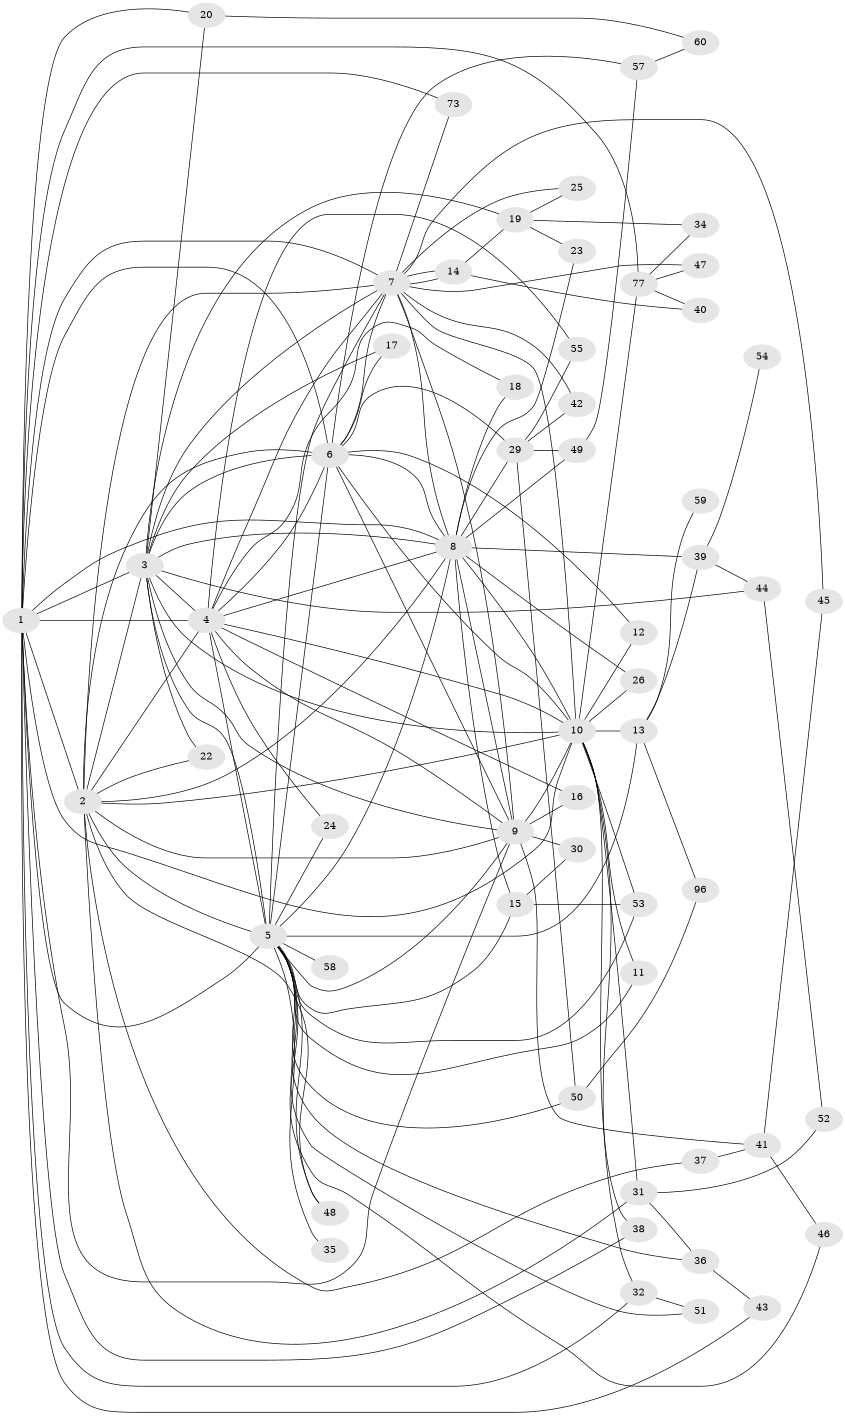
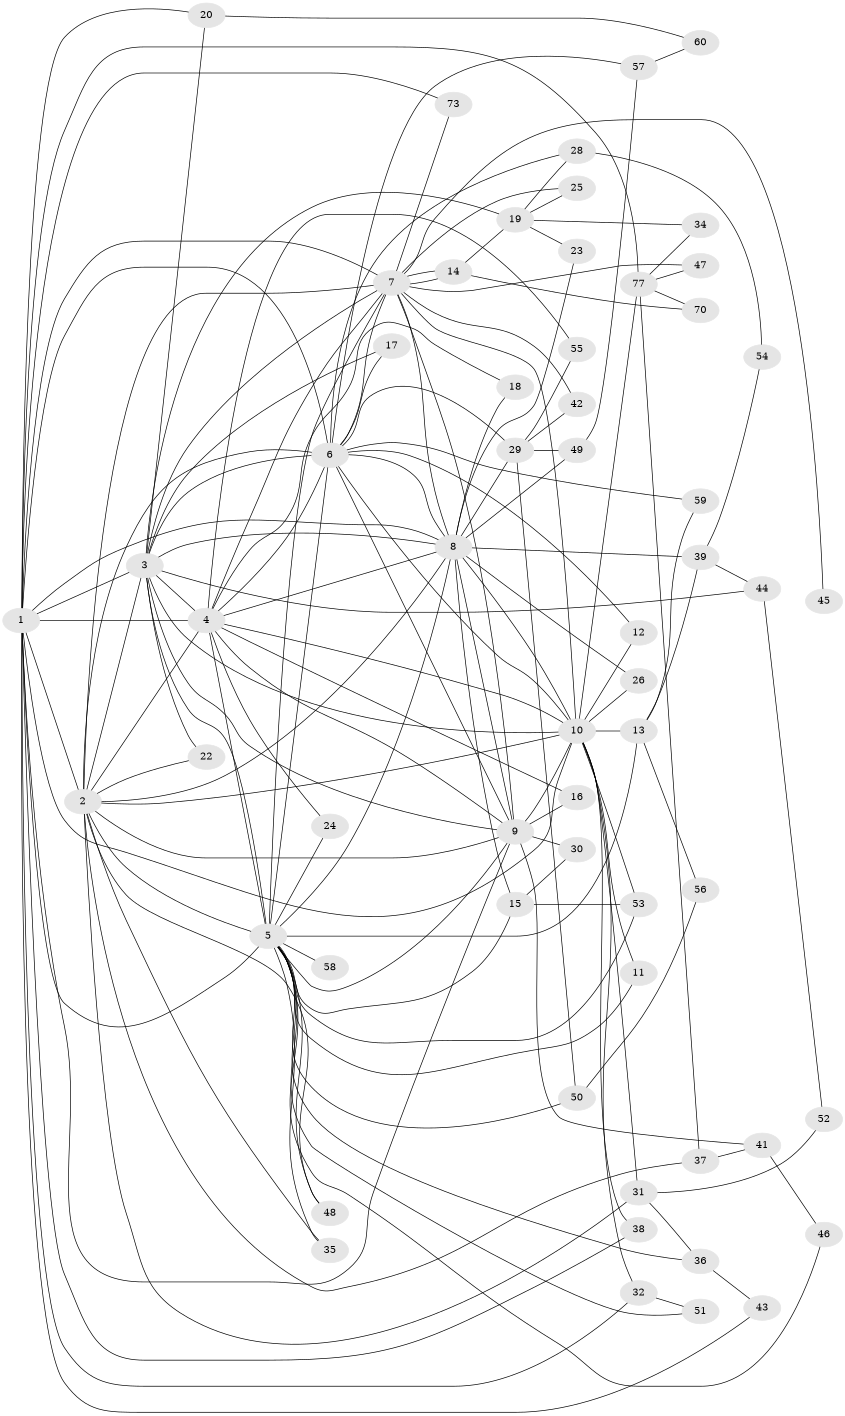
none -> (577, 151)
(701, 310) -> (701, 310)
none -> (513, 472)
none -> (669, 723)
(792, 886) -> none
(701, 890) -> (701, 890)
none -> (183, 1038)
